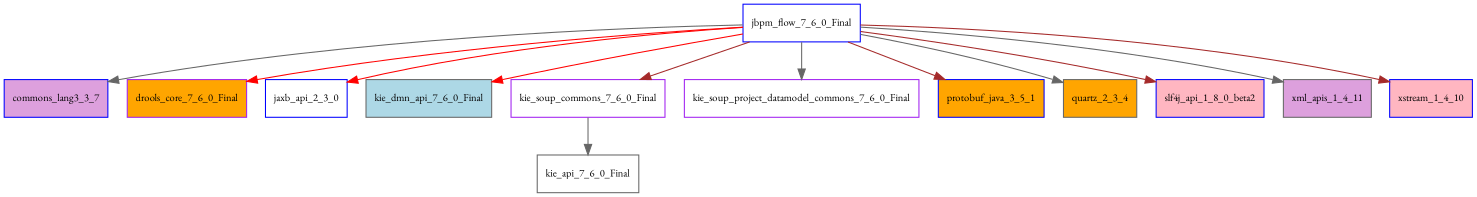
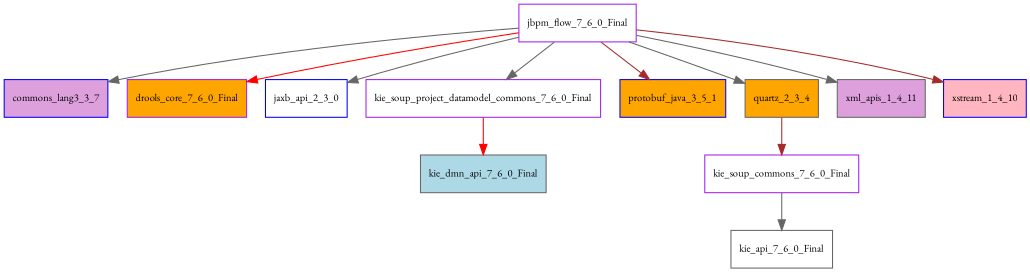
(802, 23) -> (578, 23)
(491, 55) -> (438, 57)
(622, 56) -> (483, 131)
(700, 59) -> (782, 131)
(1210, 98) -> none
